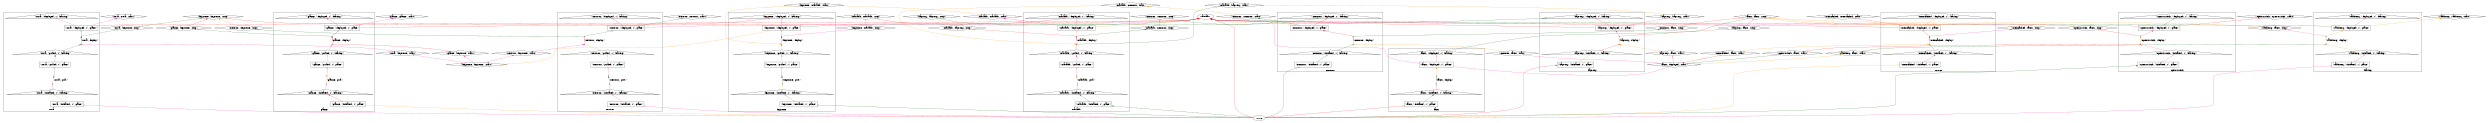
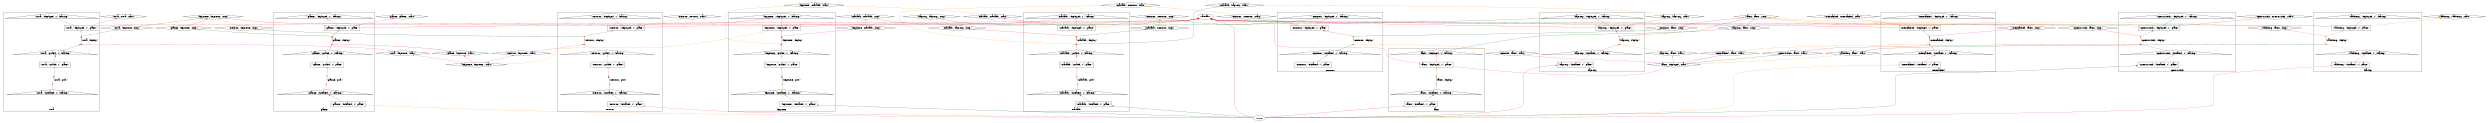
(661, 22) -> (661, 22)
(1938, 70) -> (1938, 70)
(1283, 93) -> none
(67, 104) -> none
